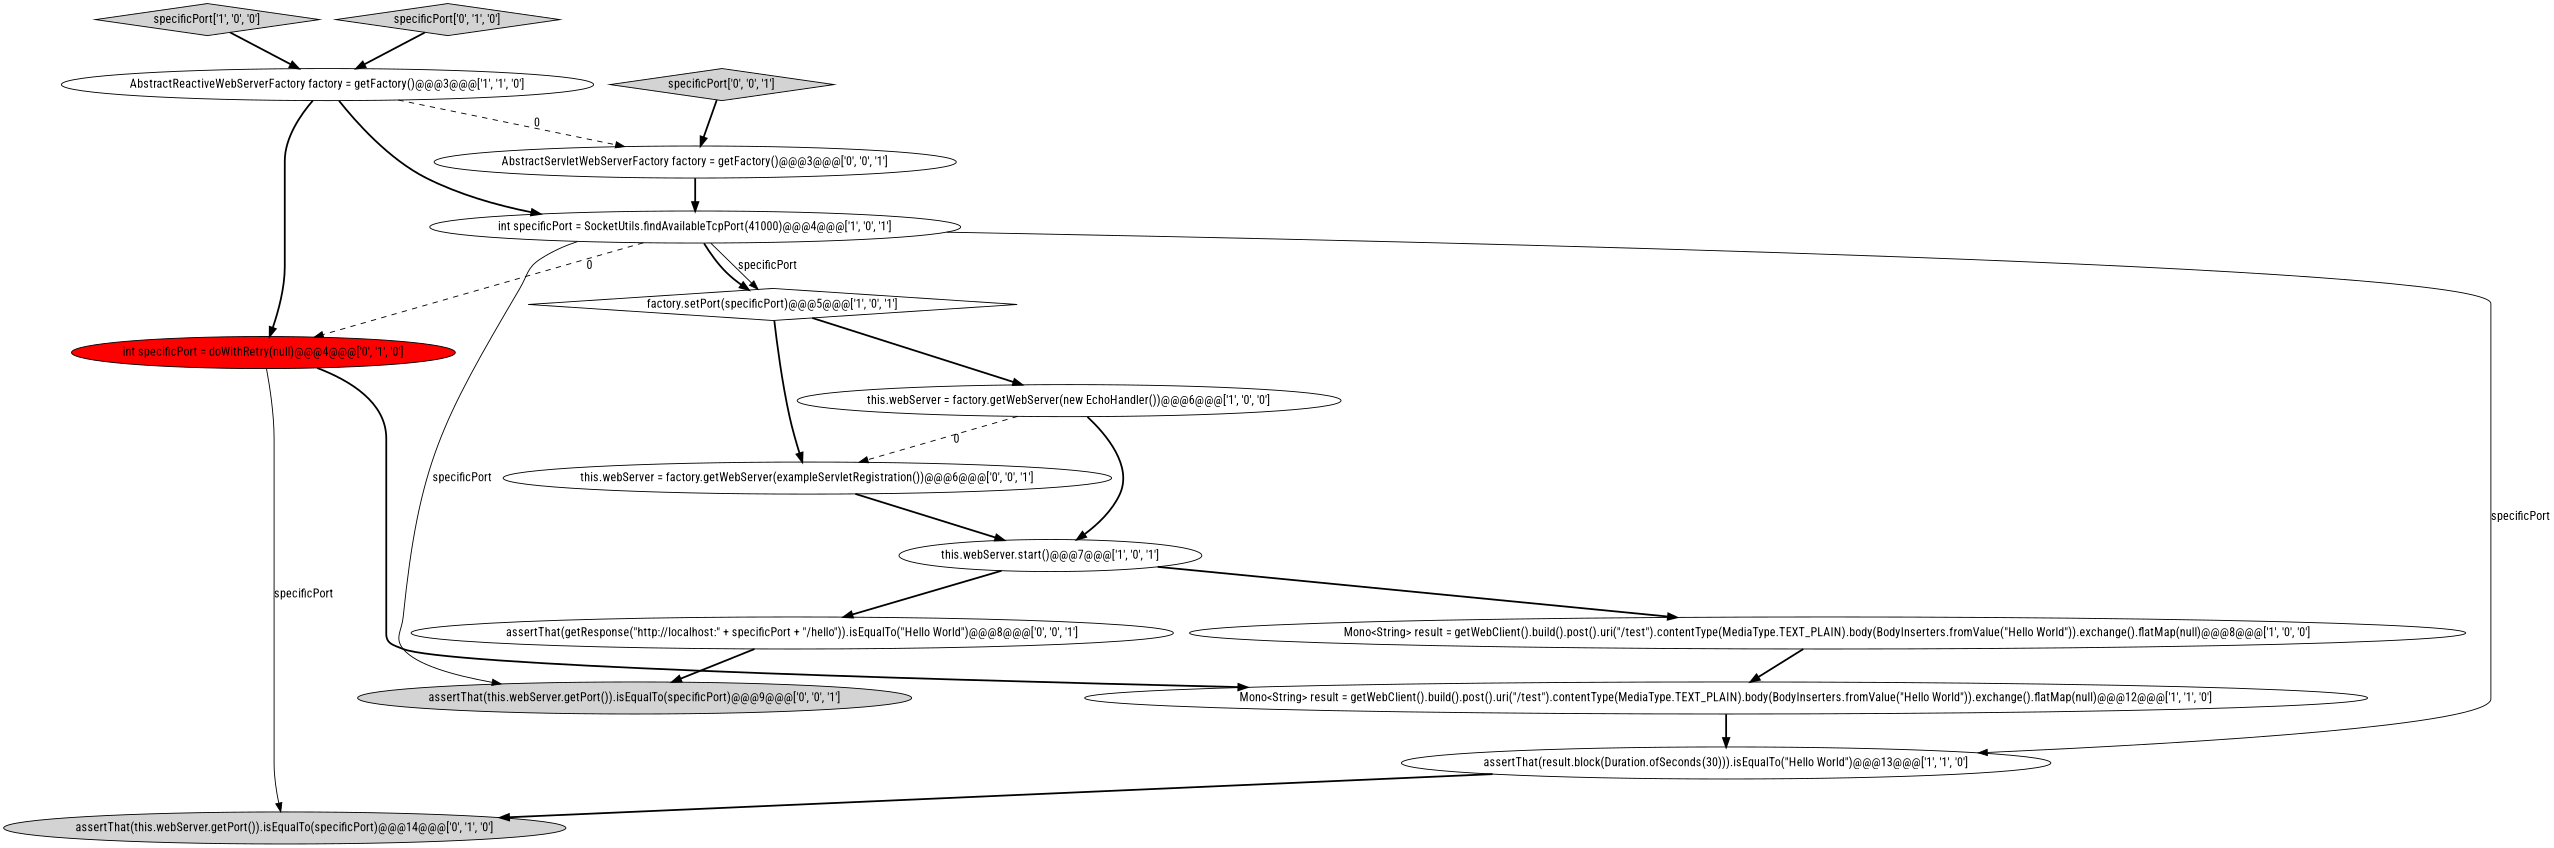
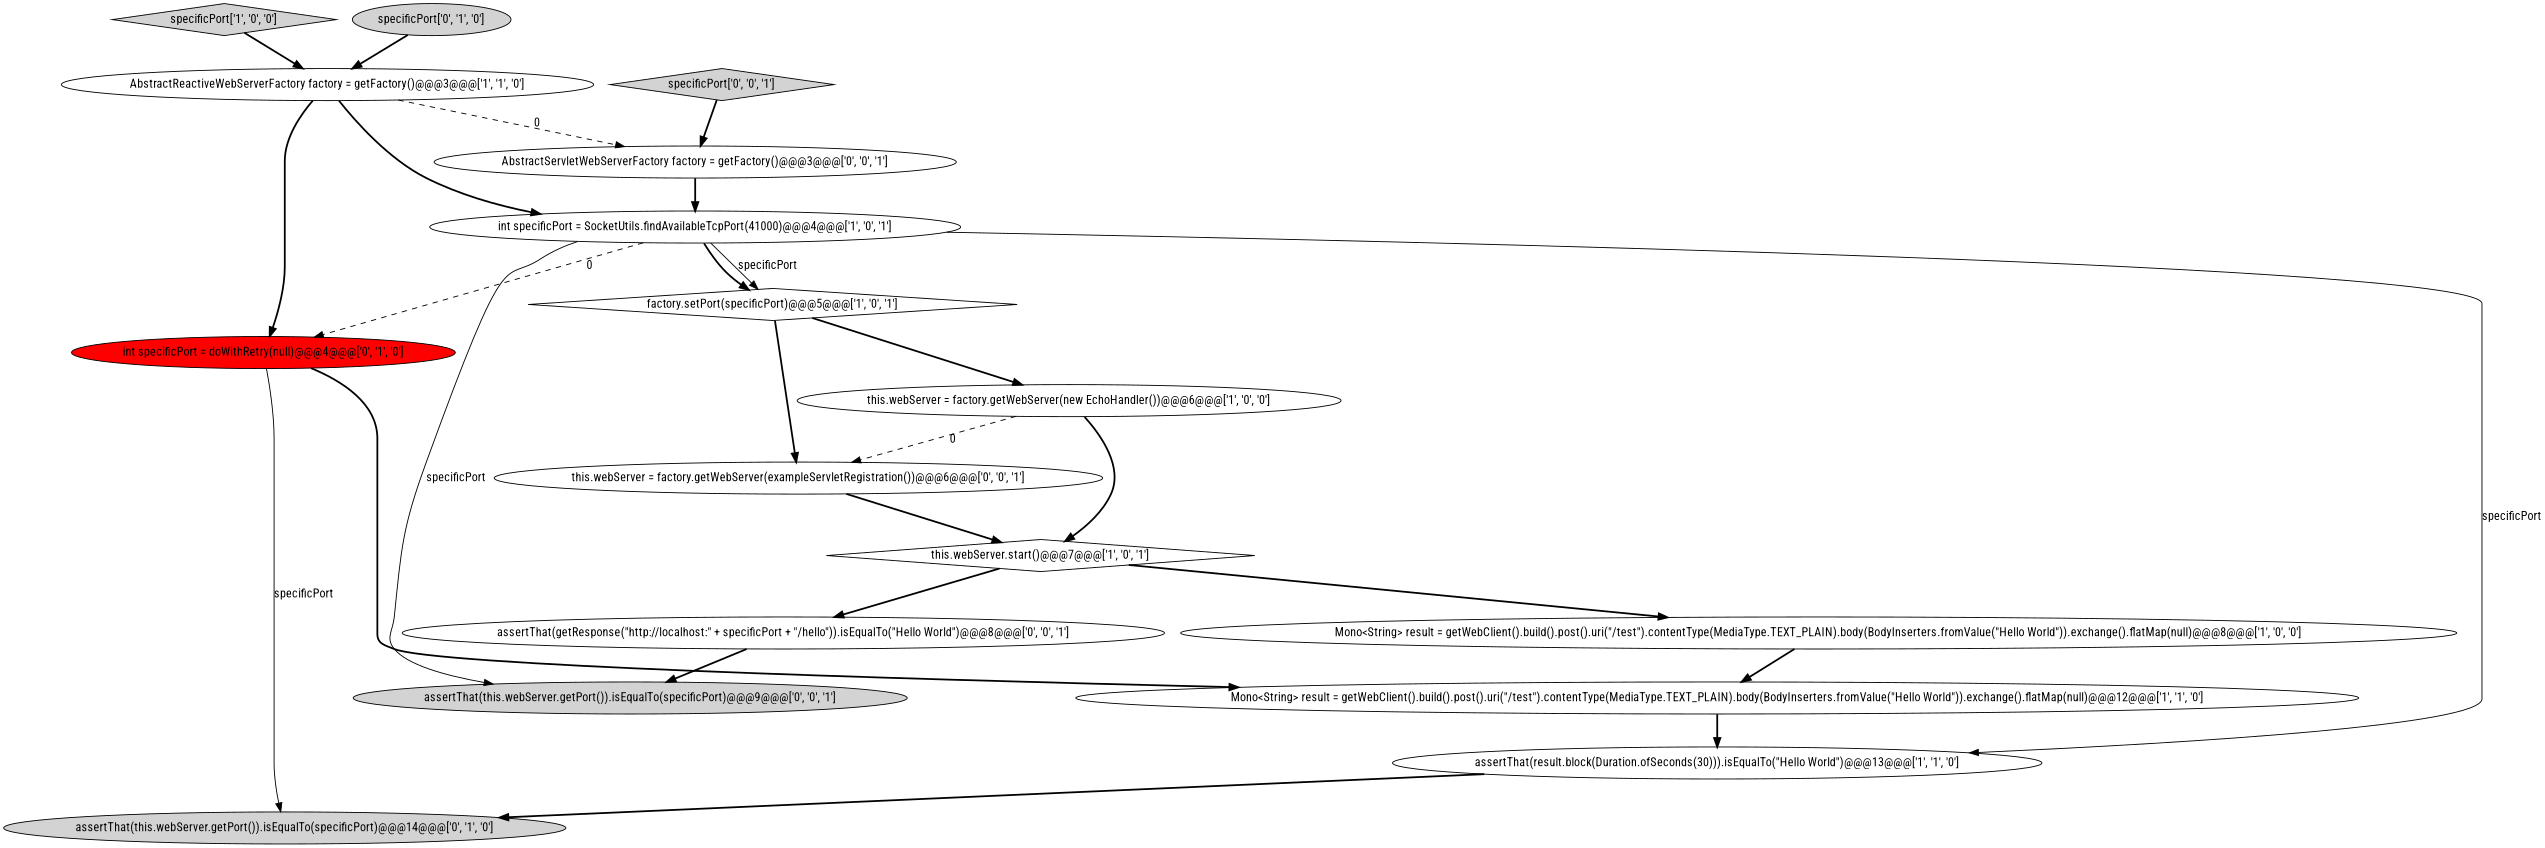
(448, 20) -> (432, 20)
(1050, 556) -> (1041, 556)
